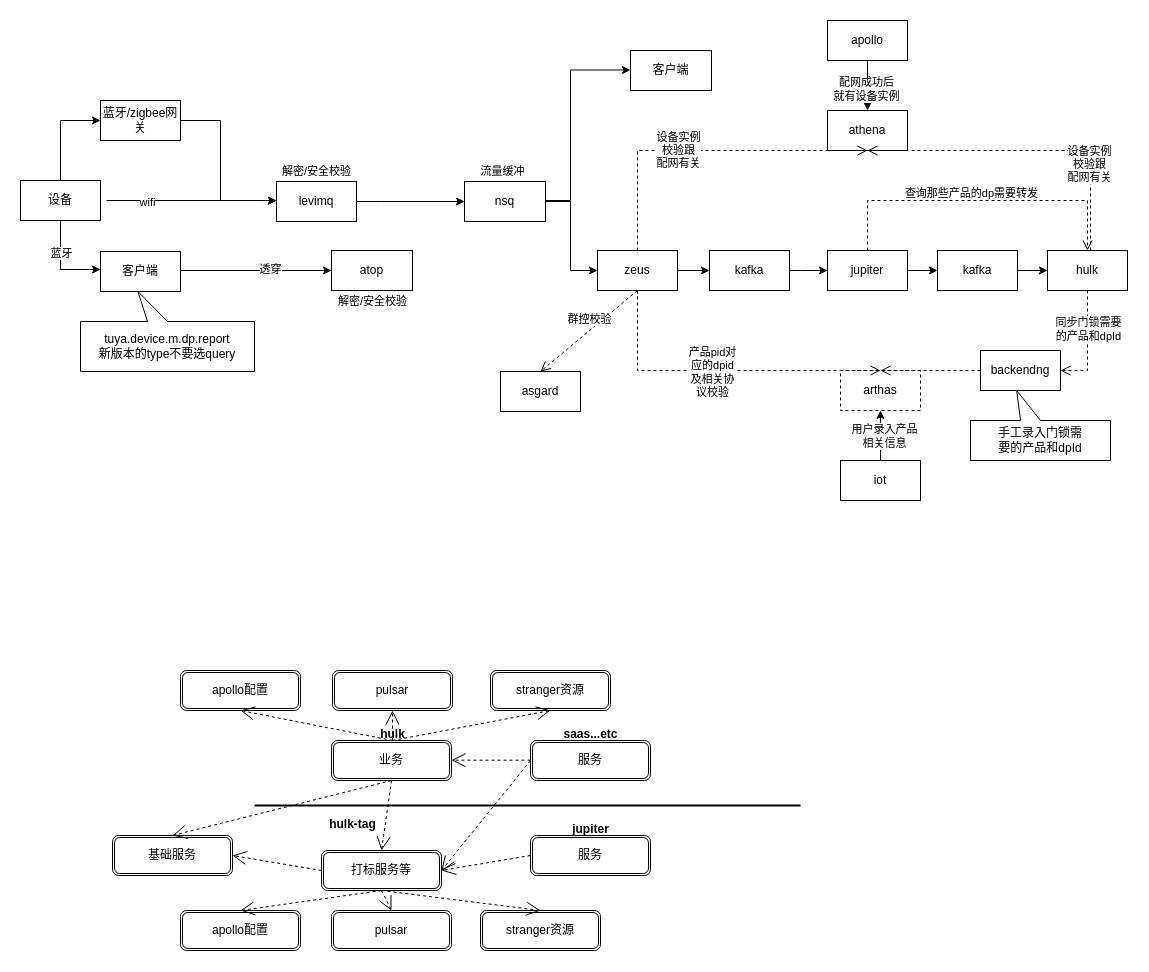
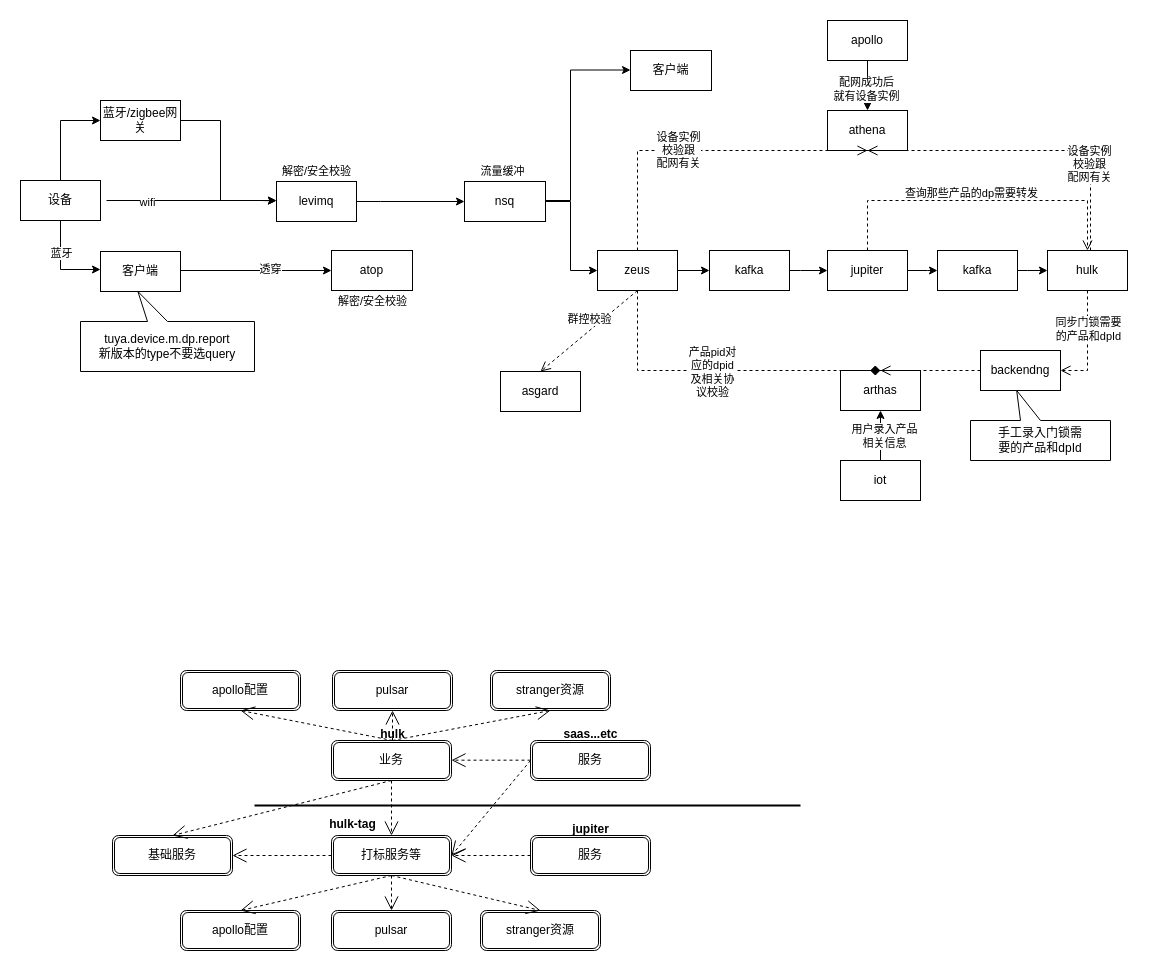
(858, 371) -> (854, 371)
(881, 391) -> (881, 391)
(382, 871) -> (392, 856)
